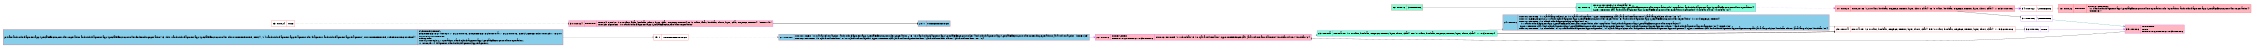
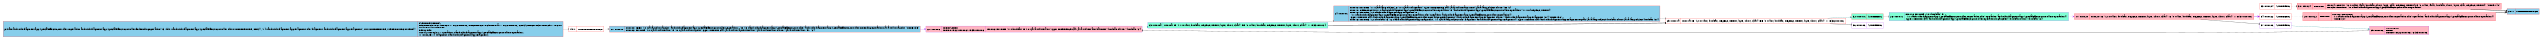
none -> (2501, 12)
none -> (1839, 18)
(291, 24) -> (2283, 6)
(671, 24) -> (2399, 6)
(2044, 29) -> (1875, 25)
(2086, 29) -> none
